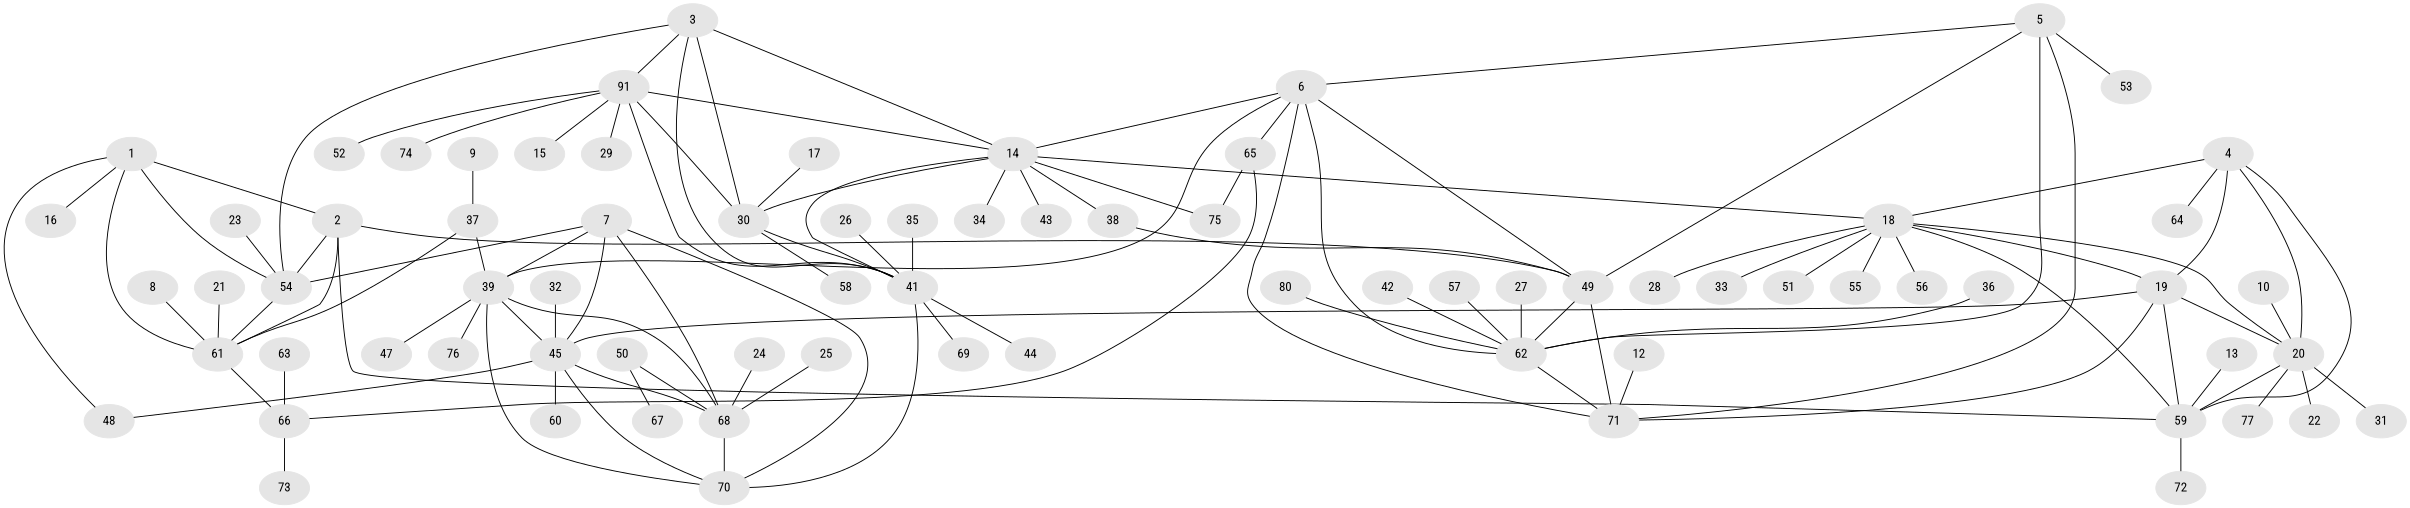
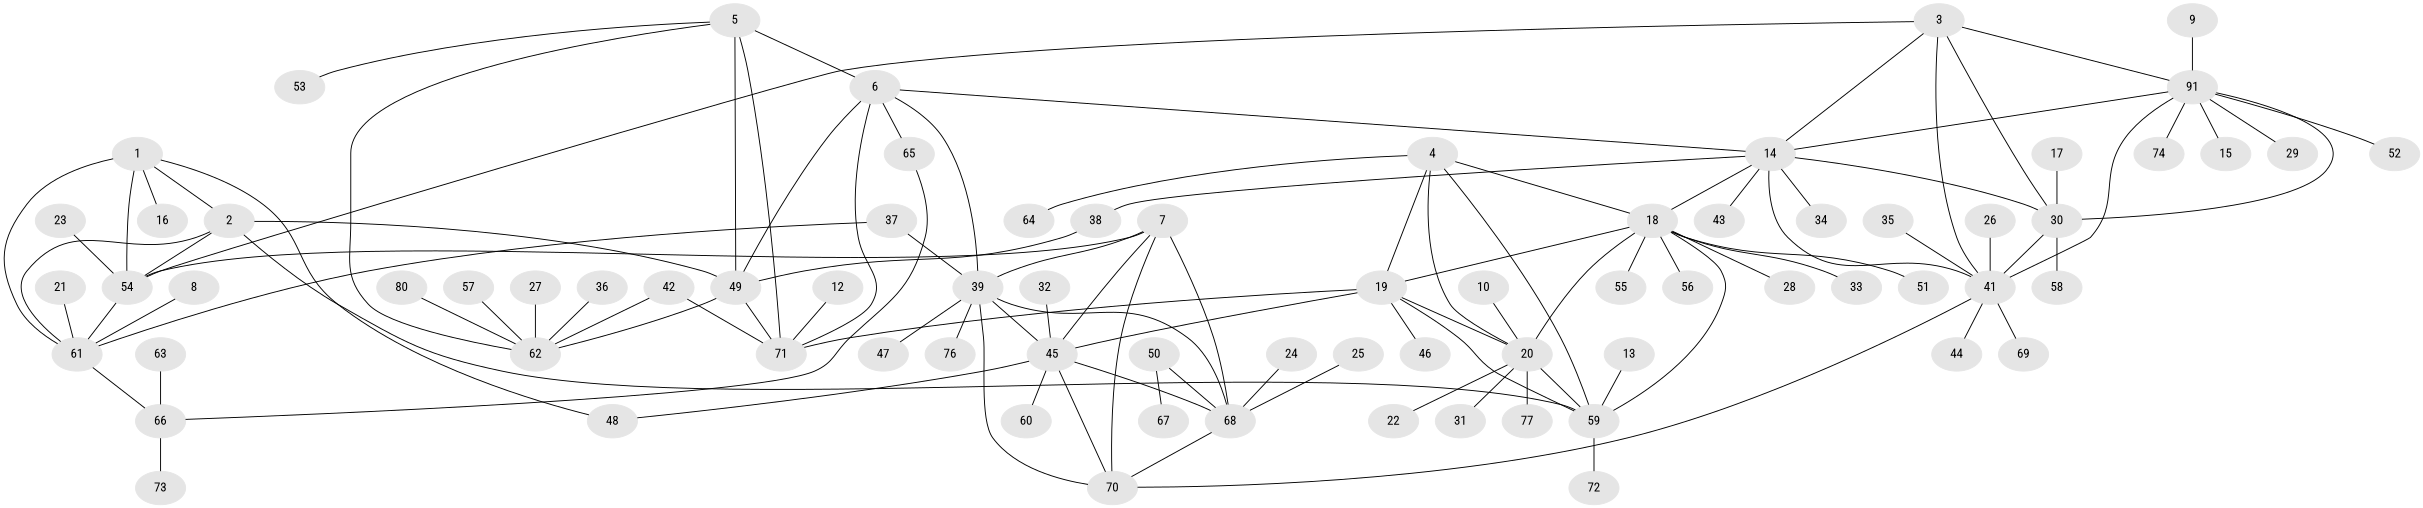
(473, 188) -> (2192, 54)
(1215, 221) -> none
(1337, 282) -> none
none -> (1425, 354)
(1568, 388) -> (725, 321)
